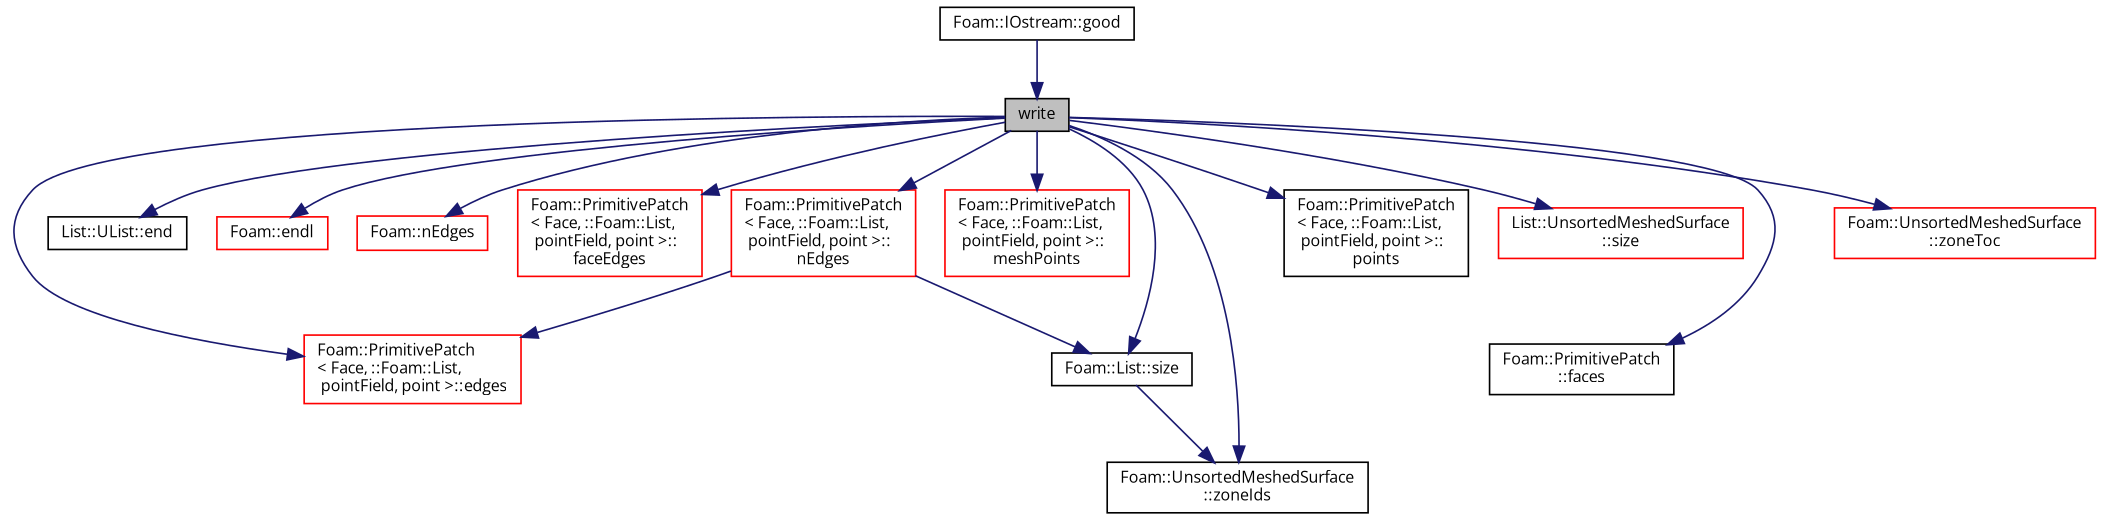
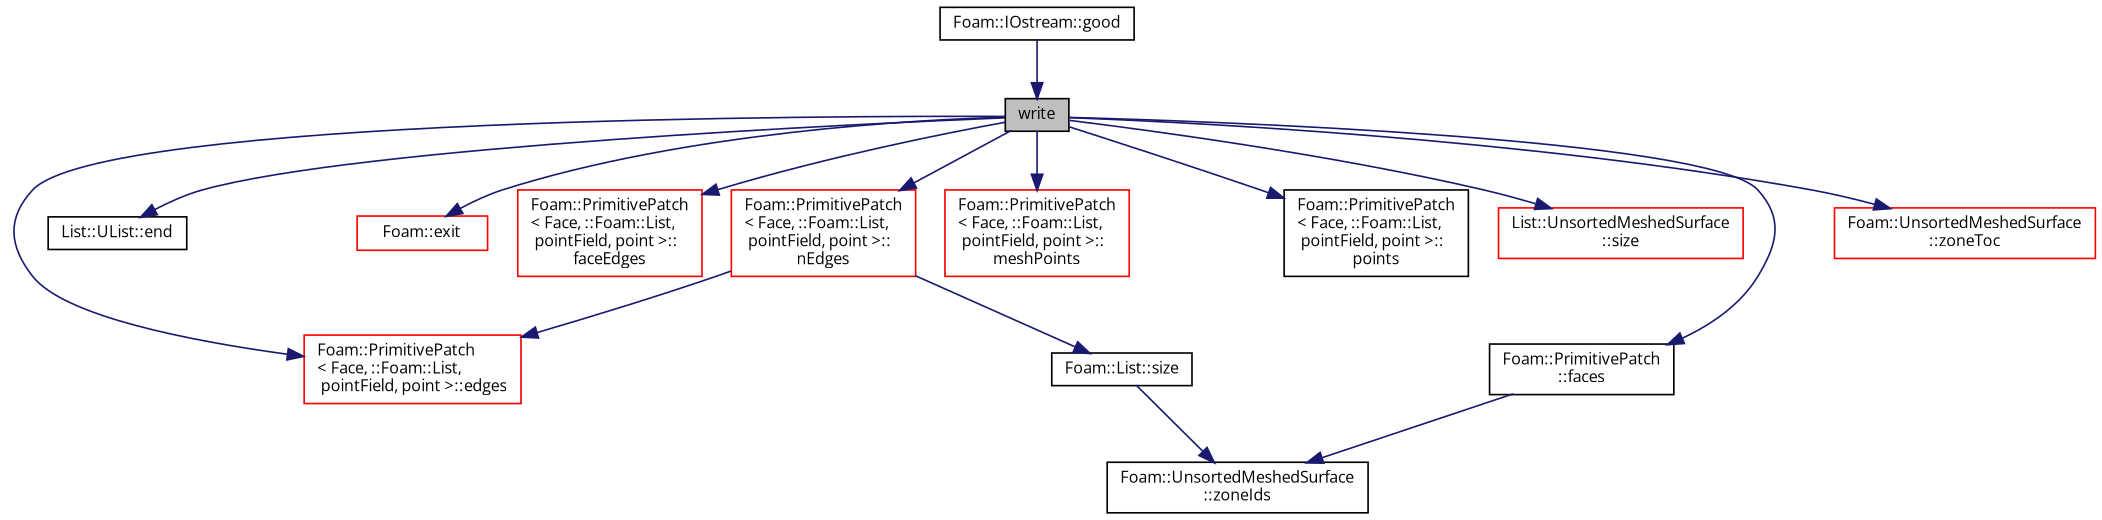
(1152, 216) -> none
(272, 233) -> none
(422, 233) -> (422, 233)
(1207, 253) -> (1418, 426)
